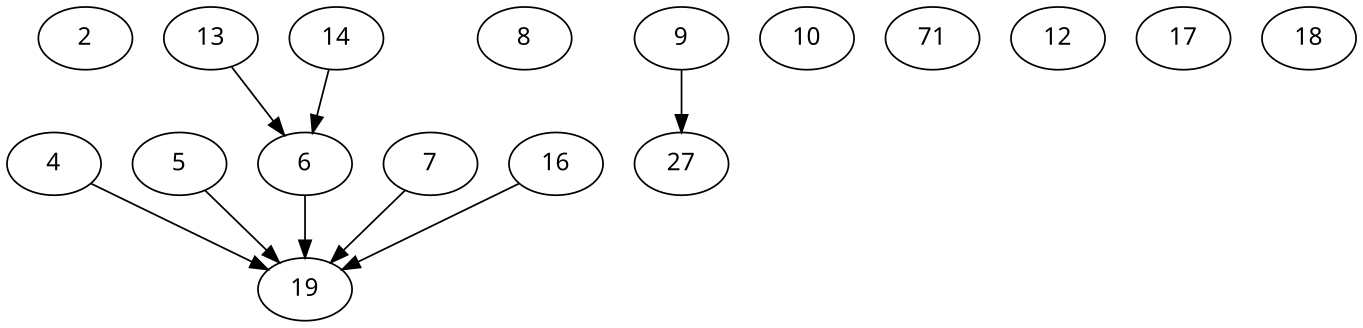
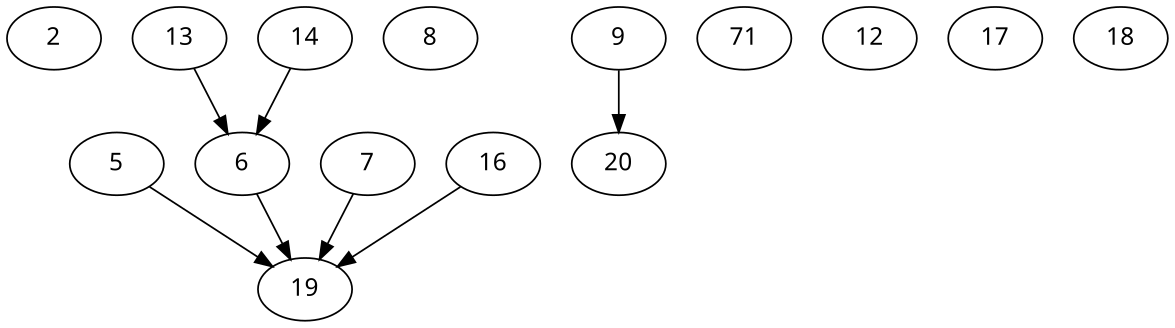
(807, 38) -> none
(54, 164) -> none
(682, 164) -> (619, 164)
